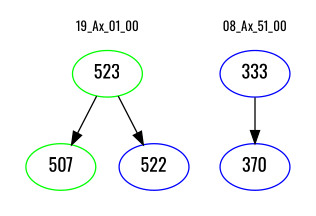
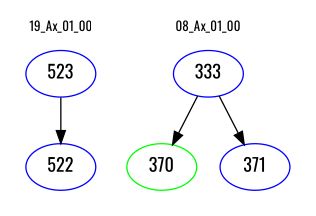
(255, 28) -> (208, 28)
(107, 74) -> (61, 74)
(61, 167) -> none
none -> (255, 167)
(255, 167) -> (162, 167)
